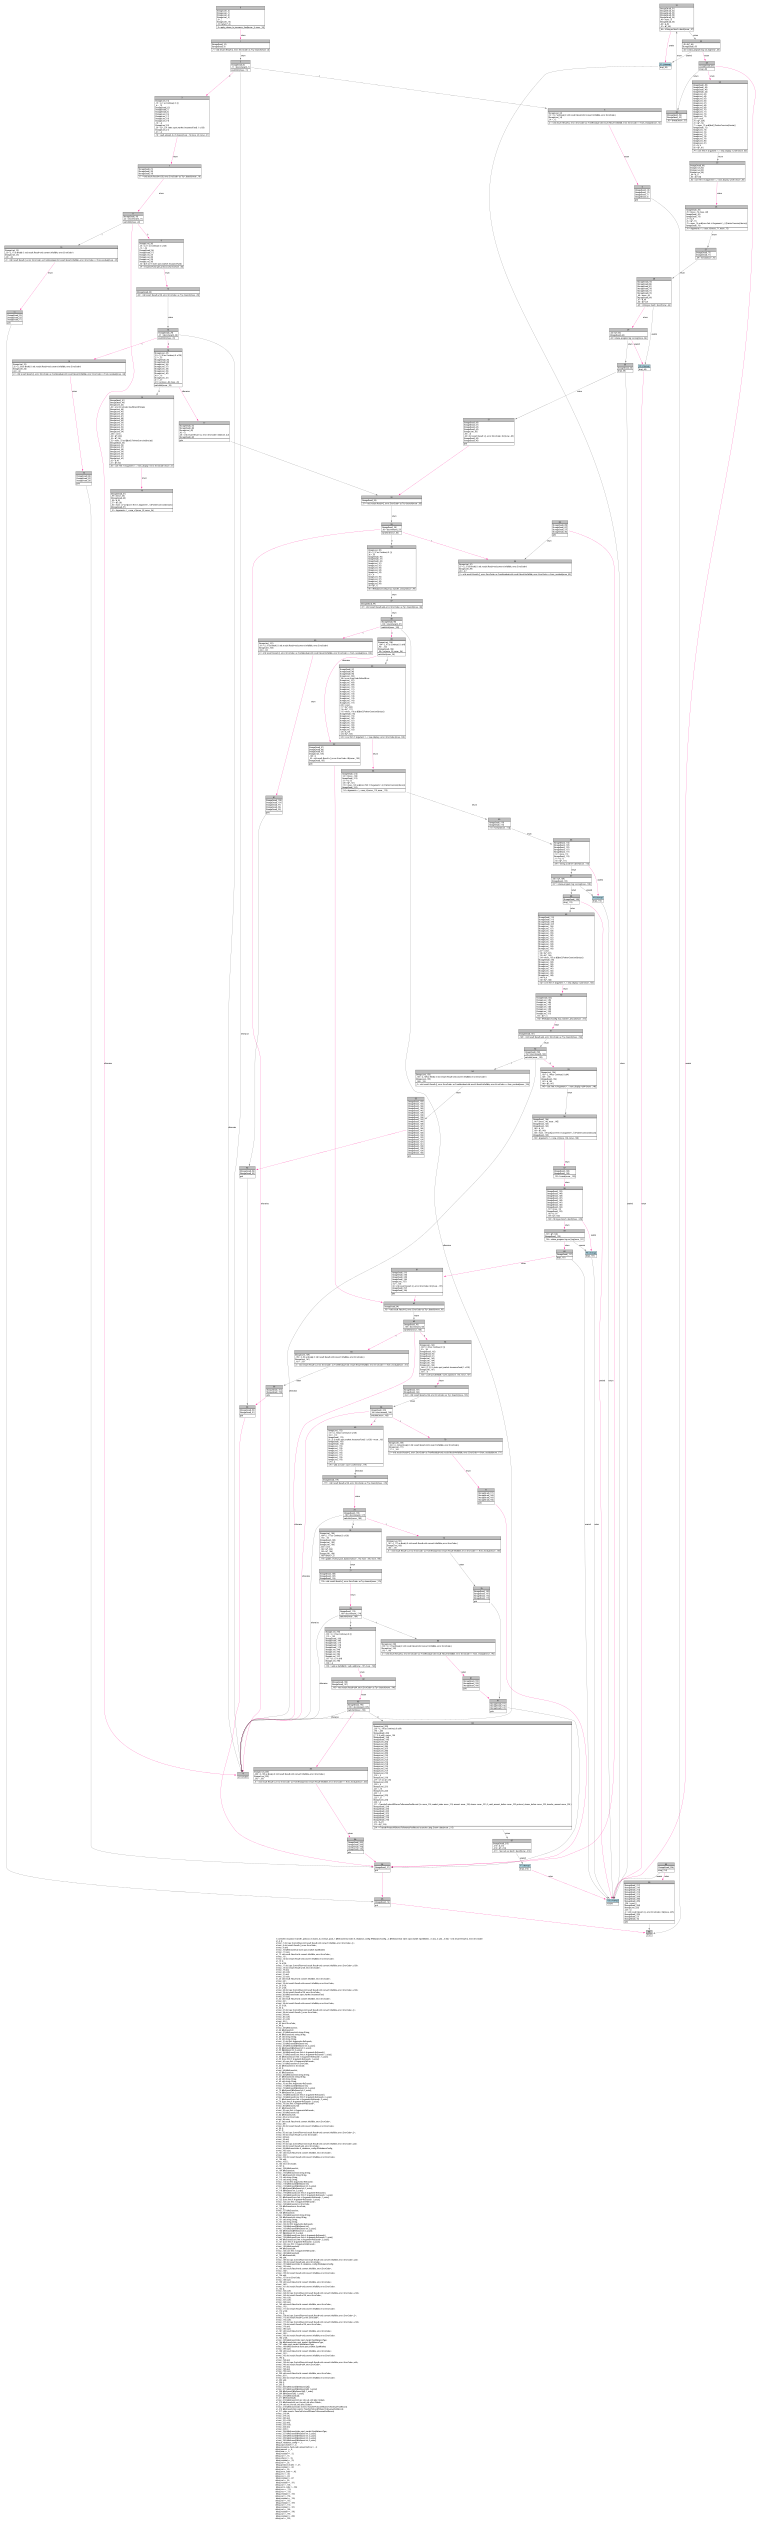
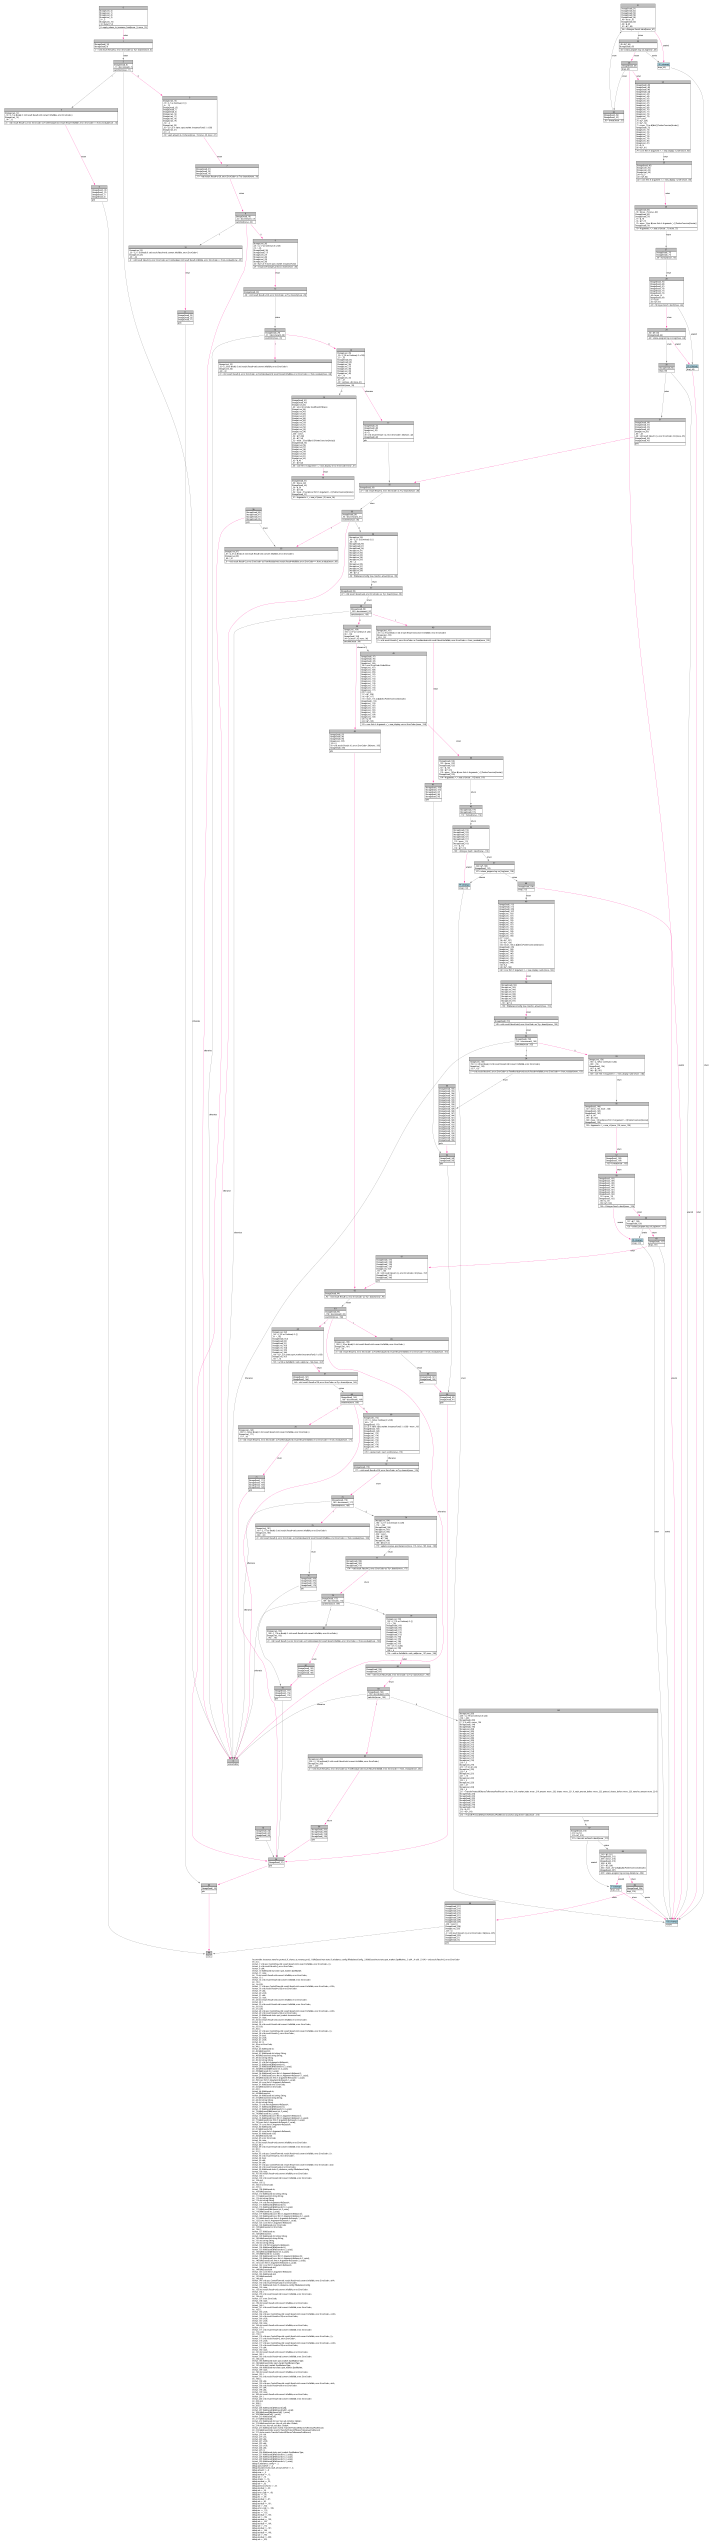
(76, 423) -> none
none -> (623, 1862)
